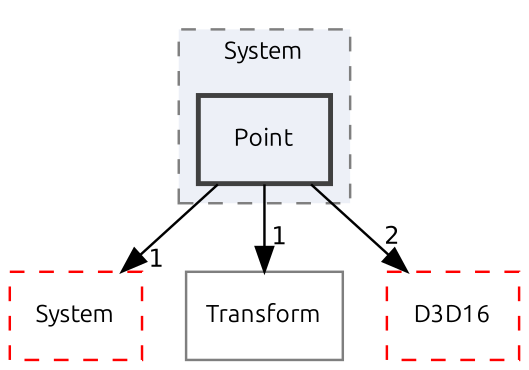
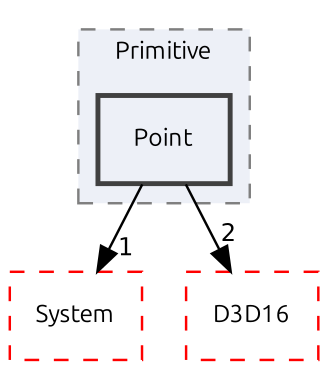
(264, 53) -> (164, 53)
(264, 316) -> none
